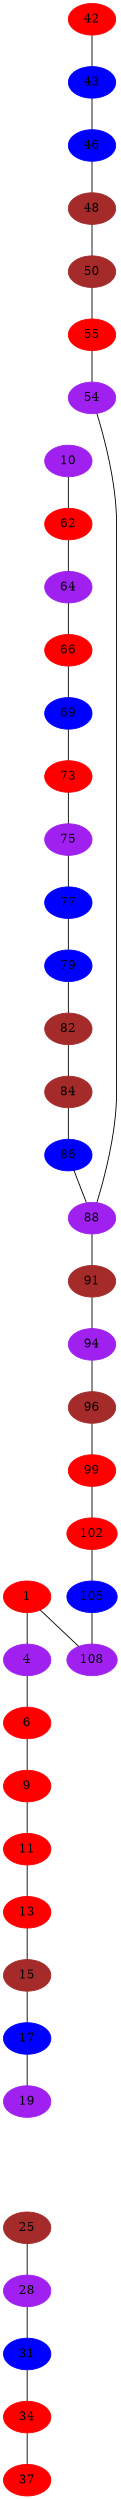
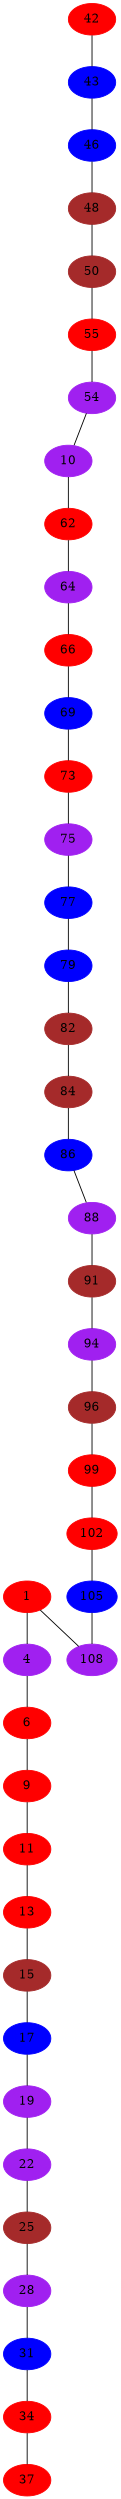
(117, 808) -> (80, 429)
none -> (27, 2165)
